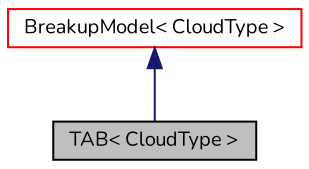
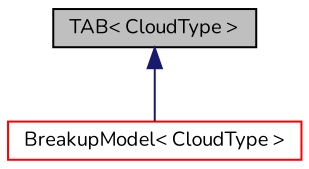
(155, 95) -> (155, 95)
